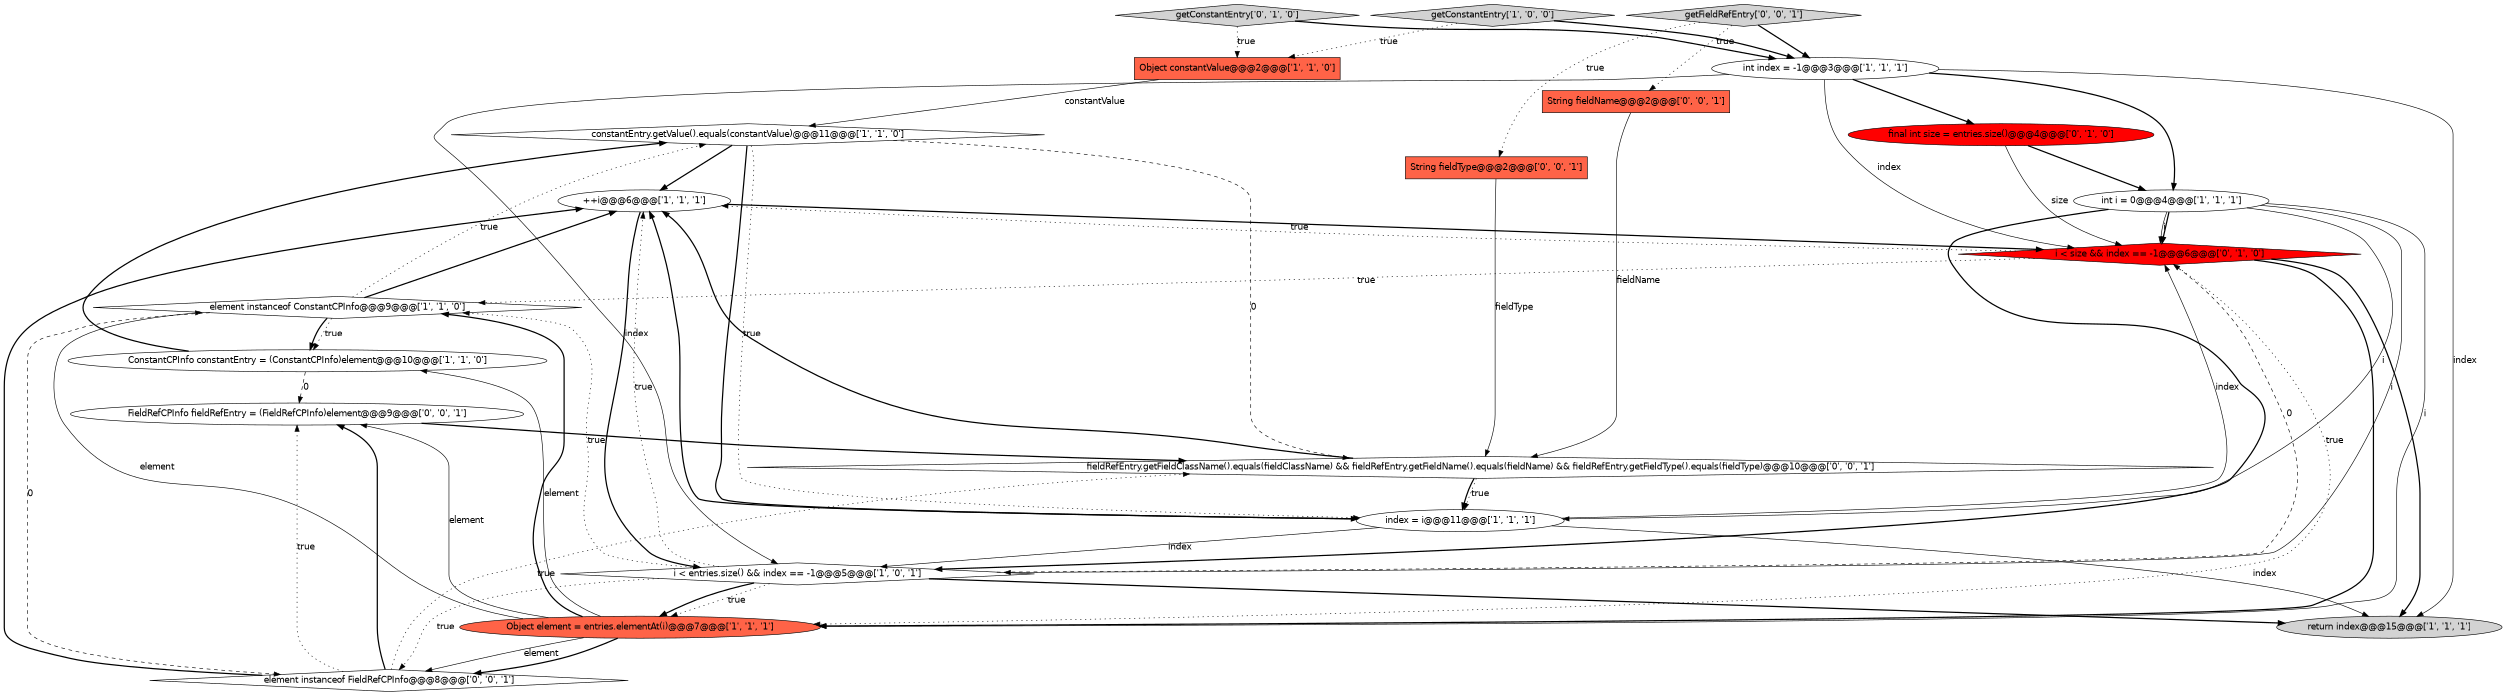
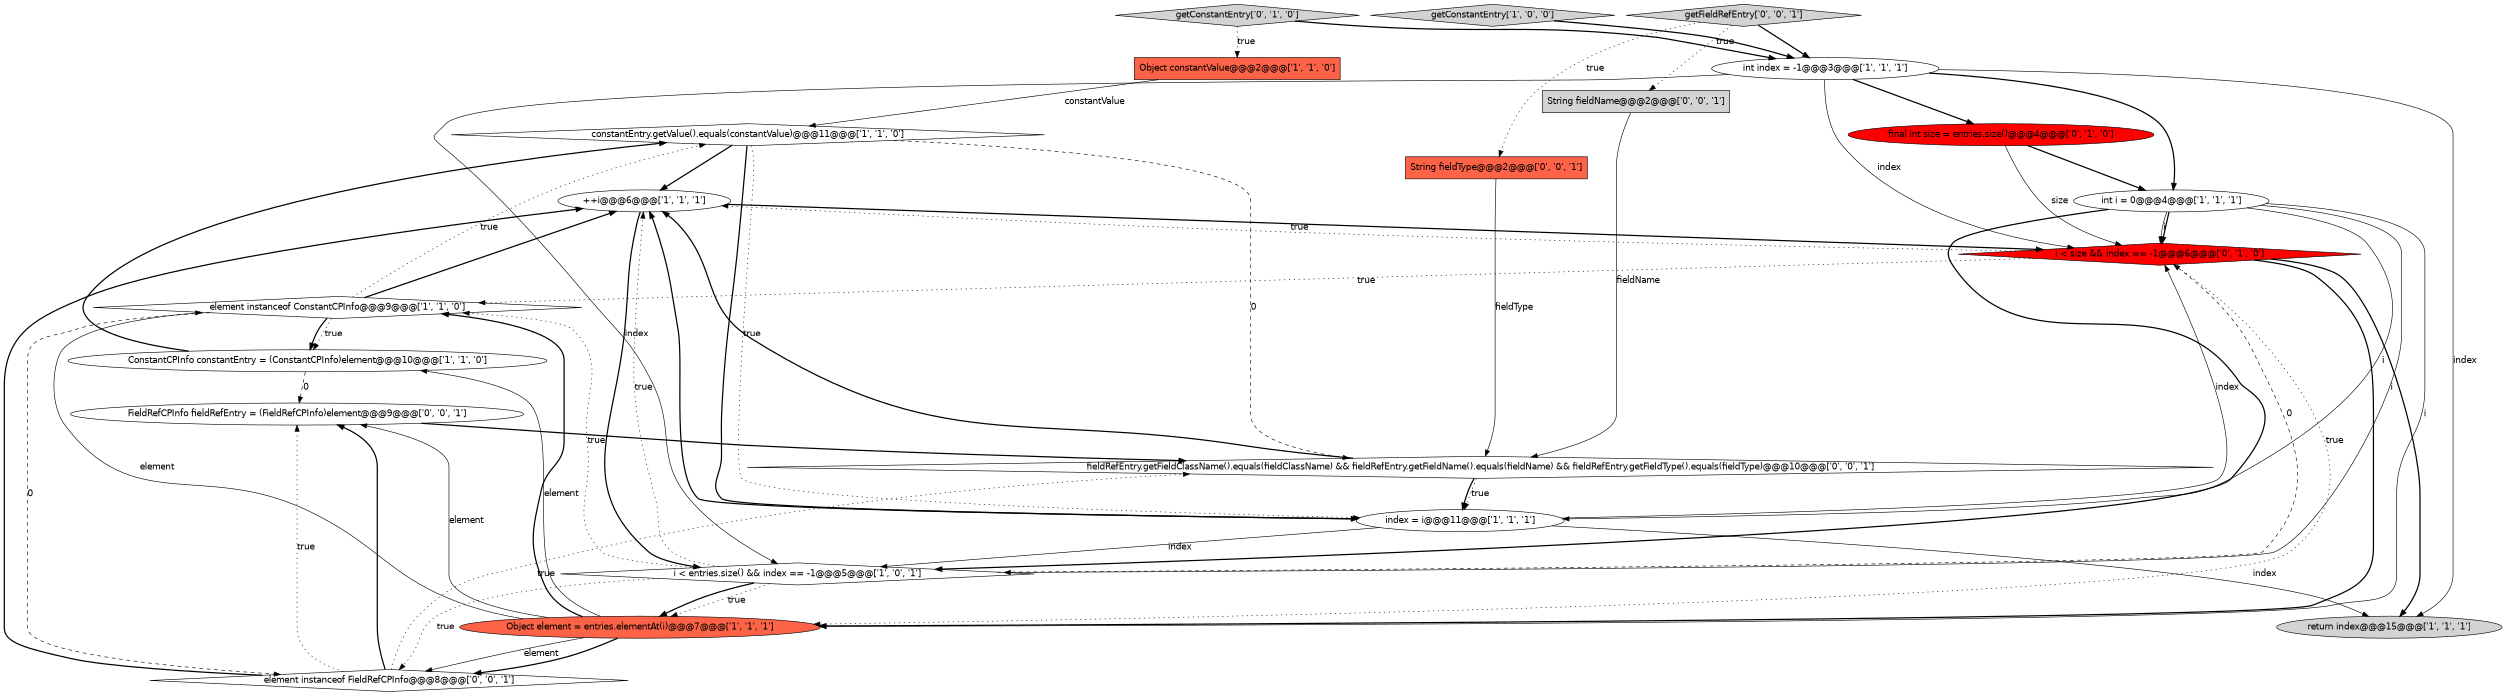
(1376, 40) -> none
(1636, 102) -> (1636, 102)
(1604, 601) -> none
